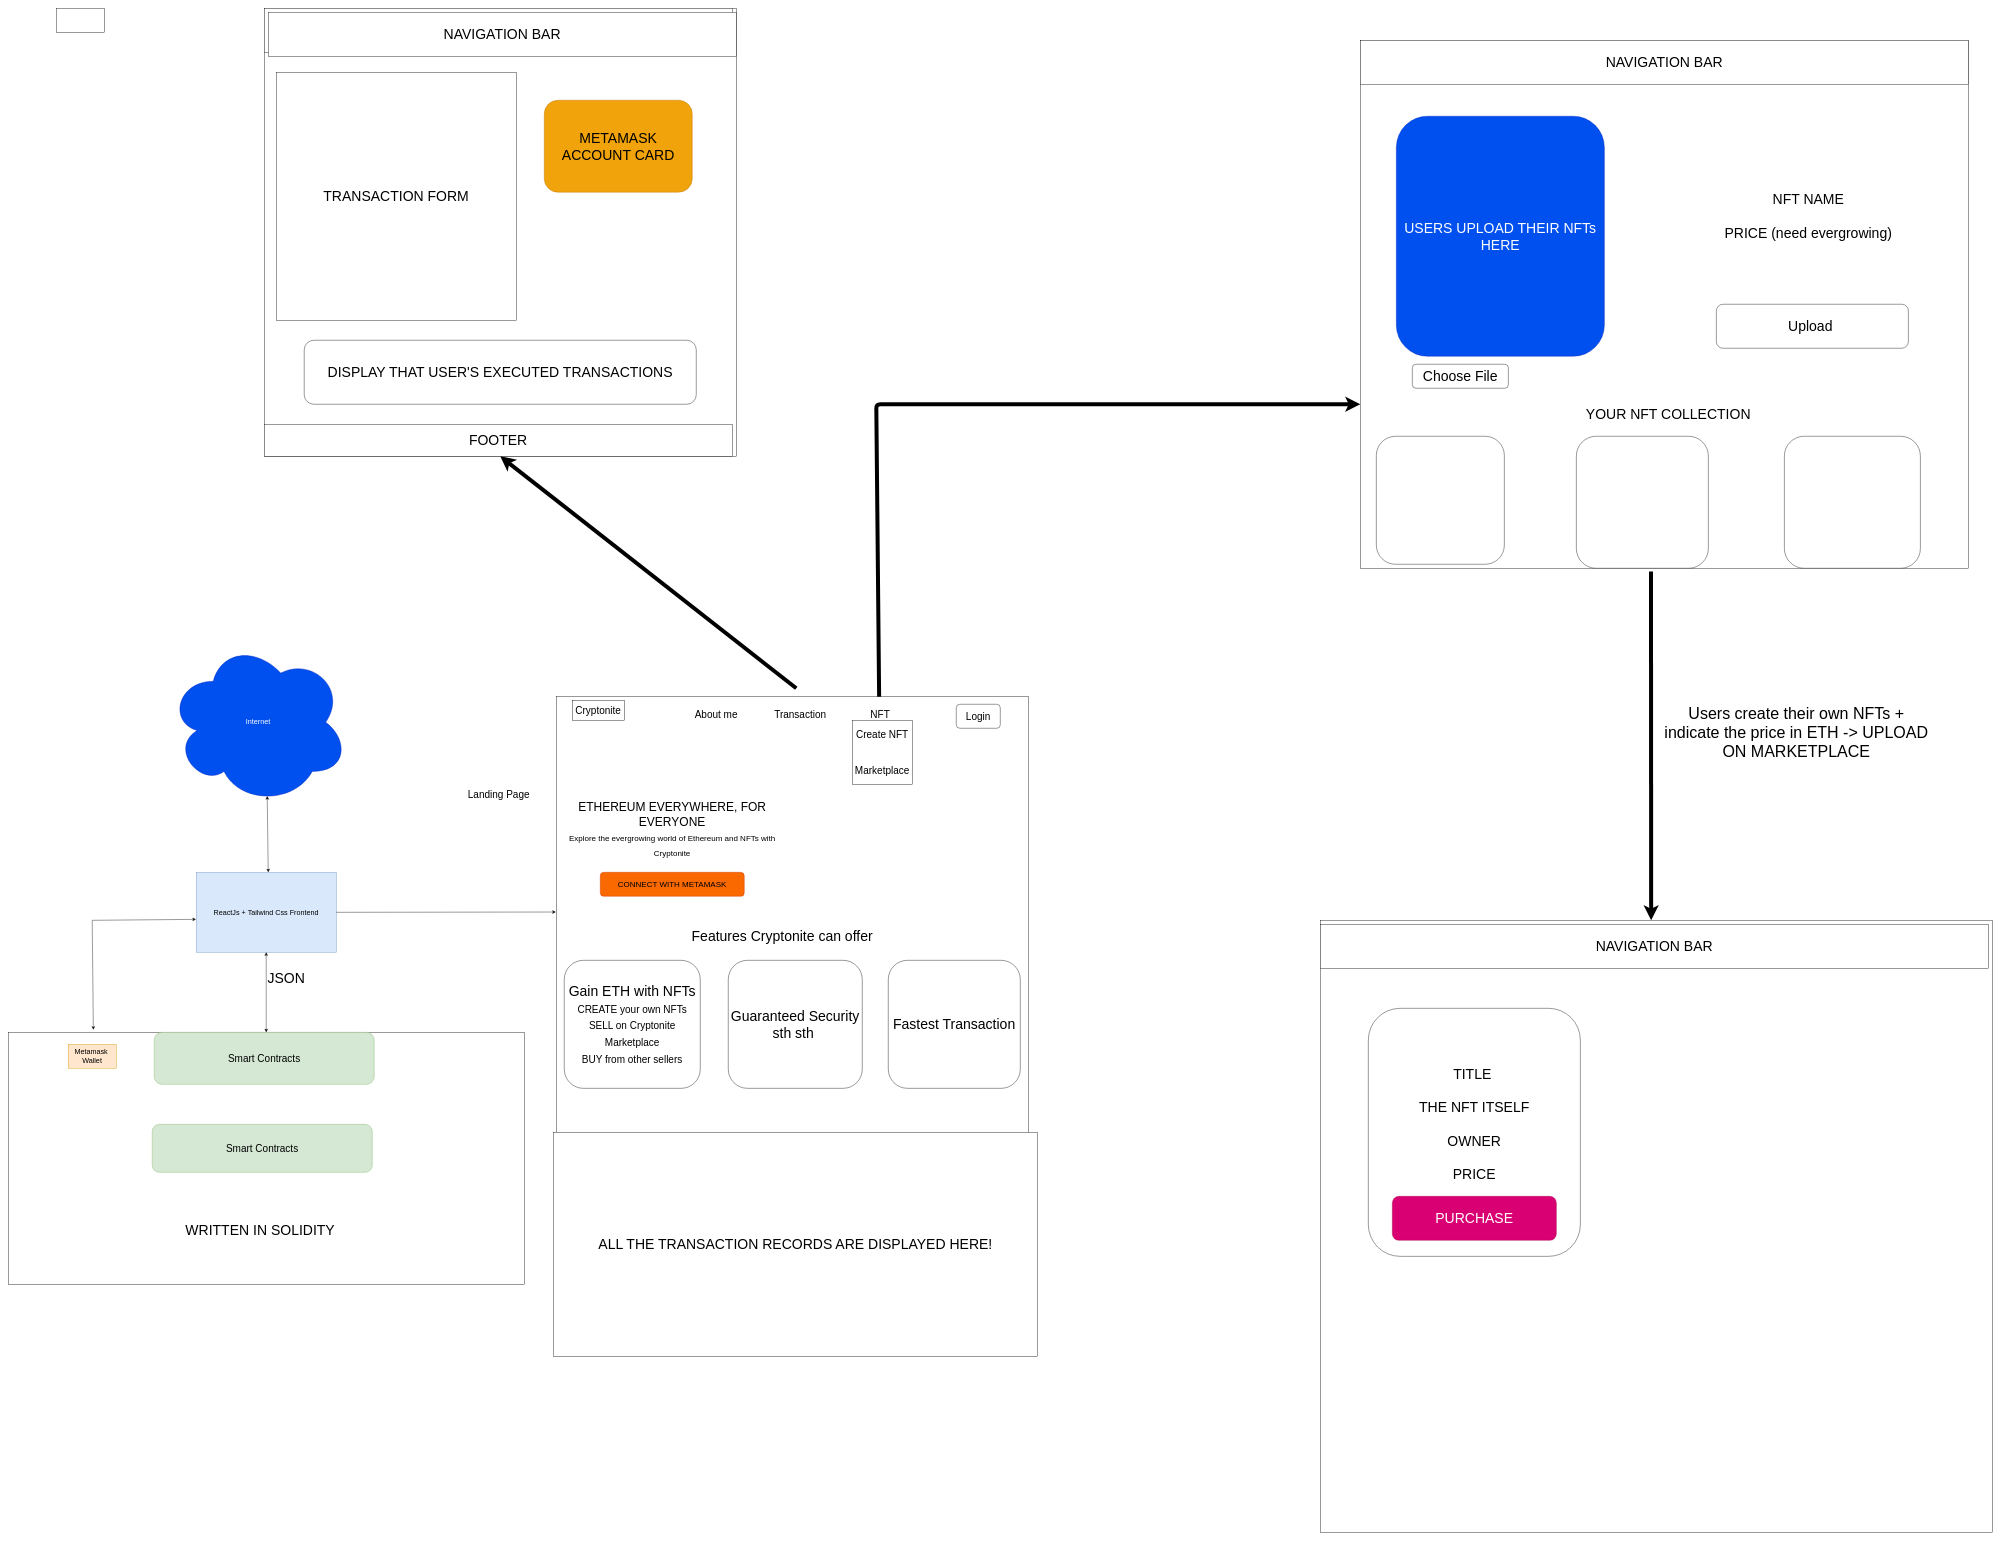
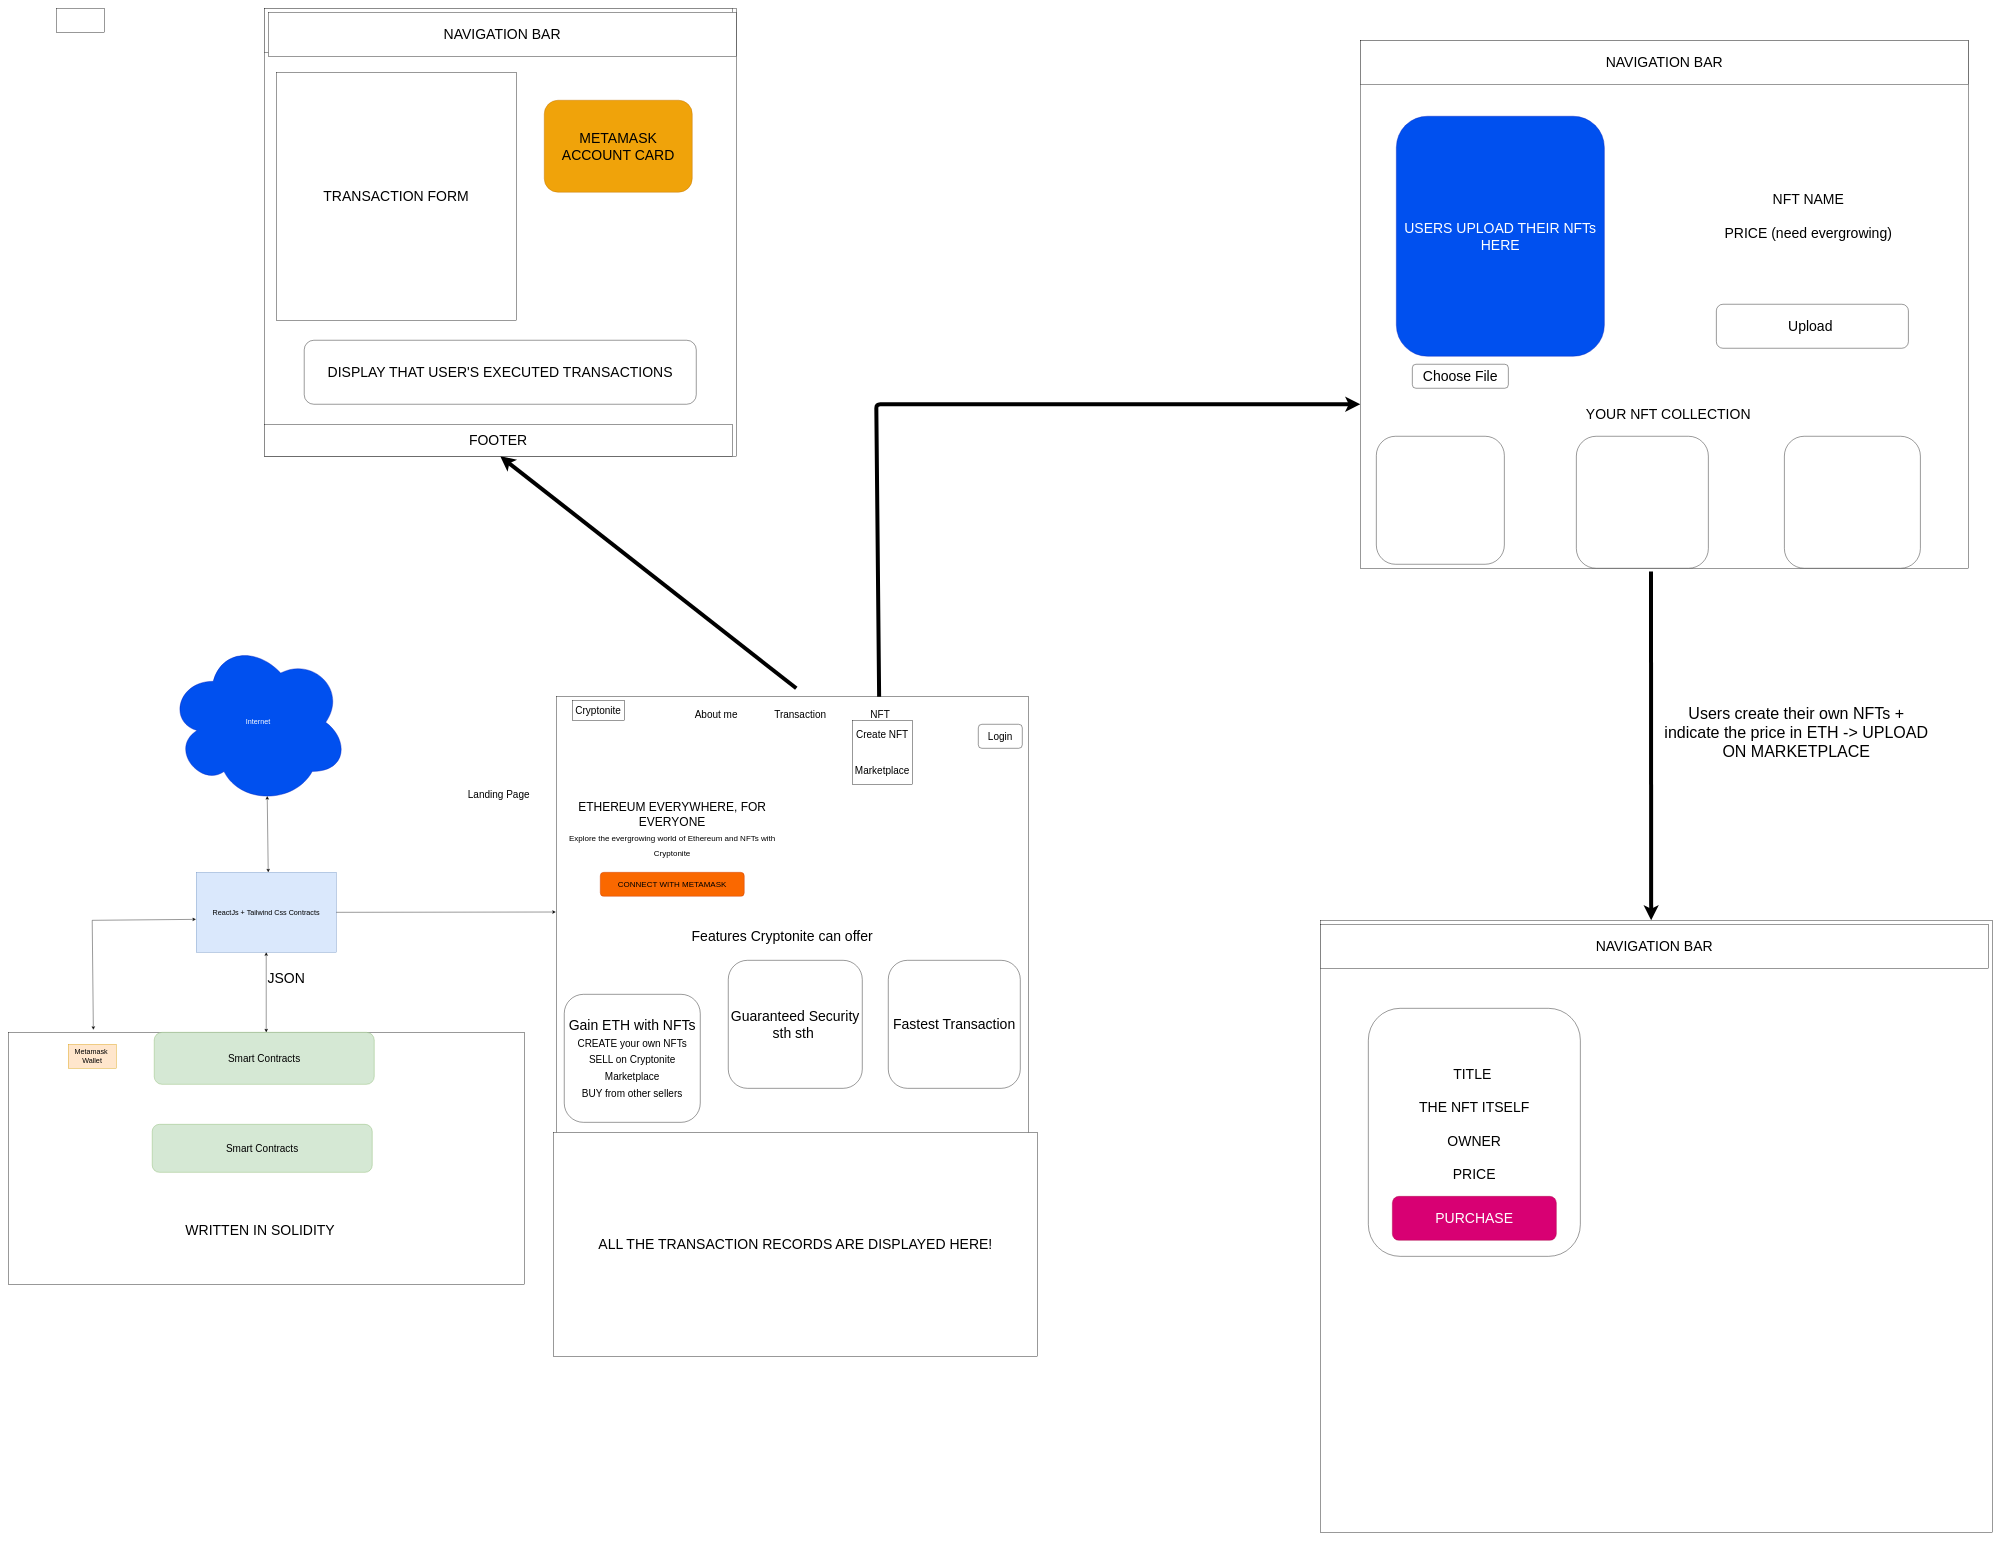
(978, 716) -> (1000, 736)
(266, 912) -> (266, 912)
(632, 1024) -> (632, 1058)
